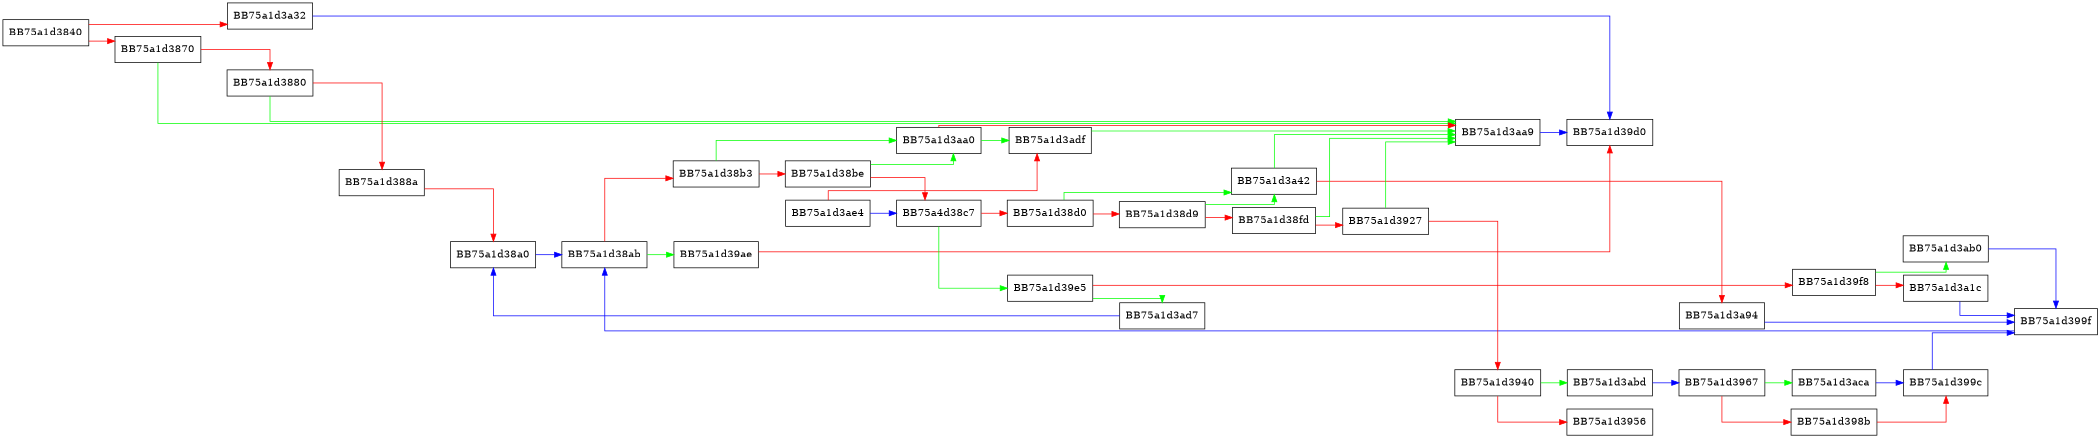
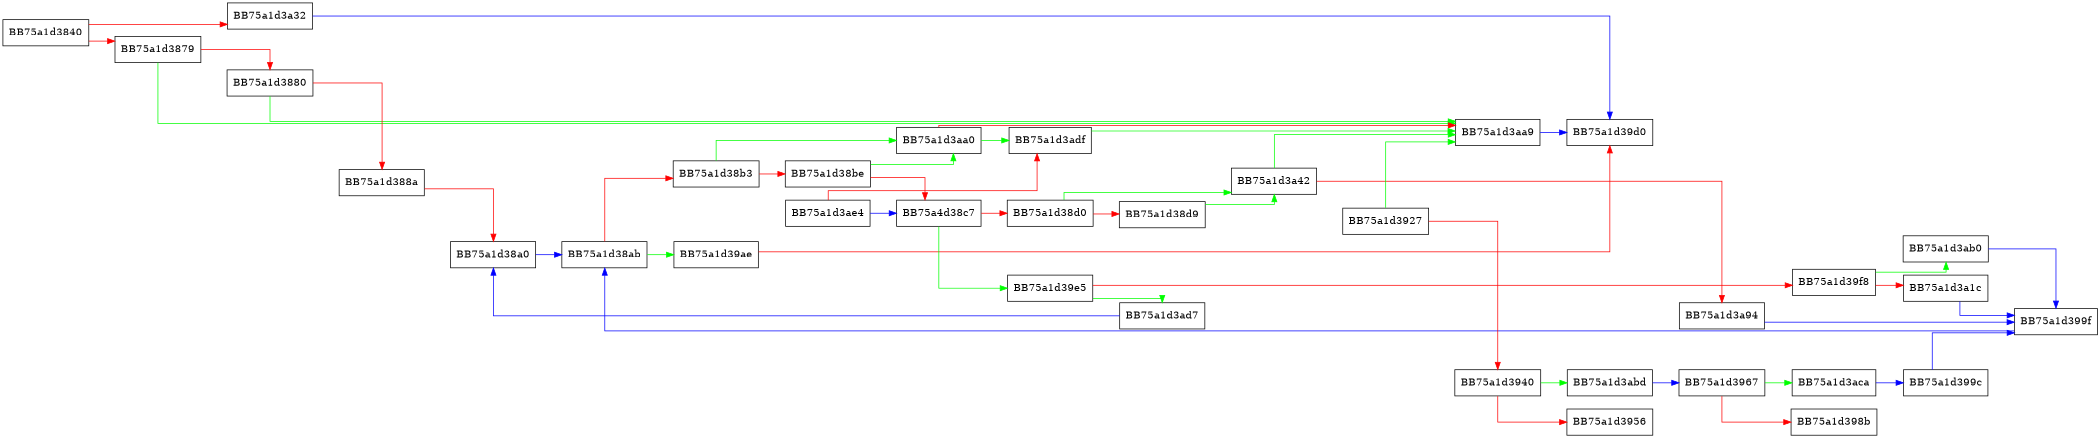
(158, 49) -> (158, 49)
(1274, 221) -> none
(1921, 422) -> none
